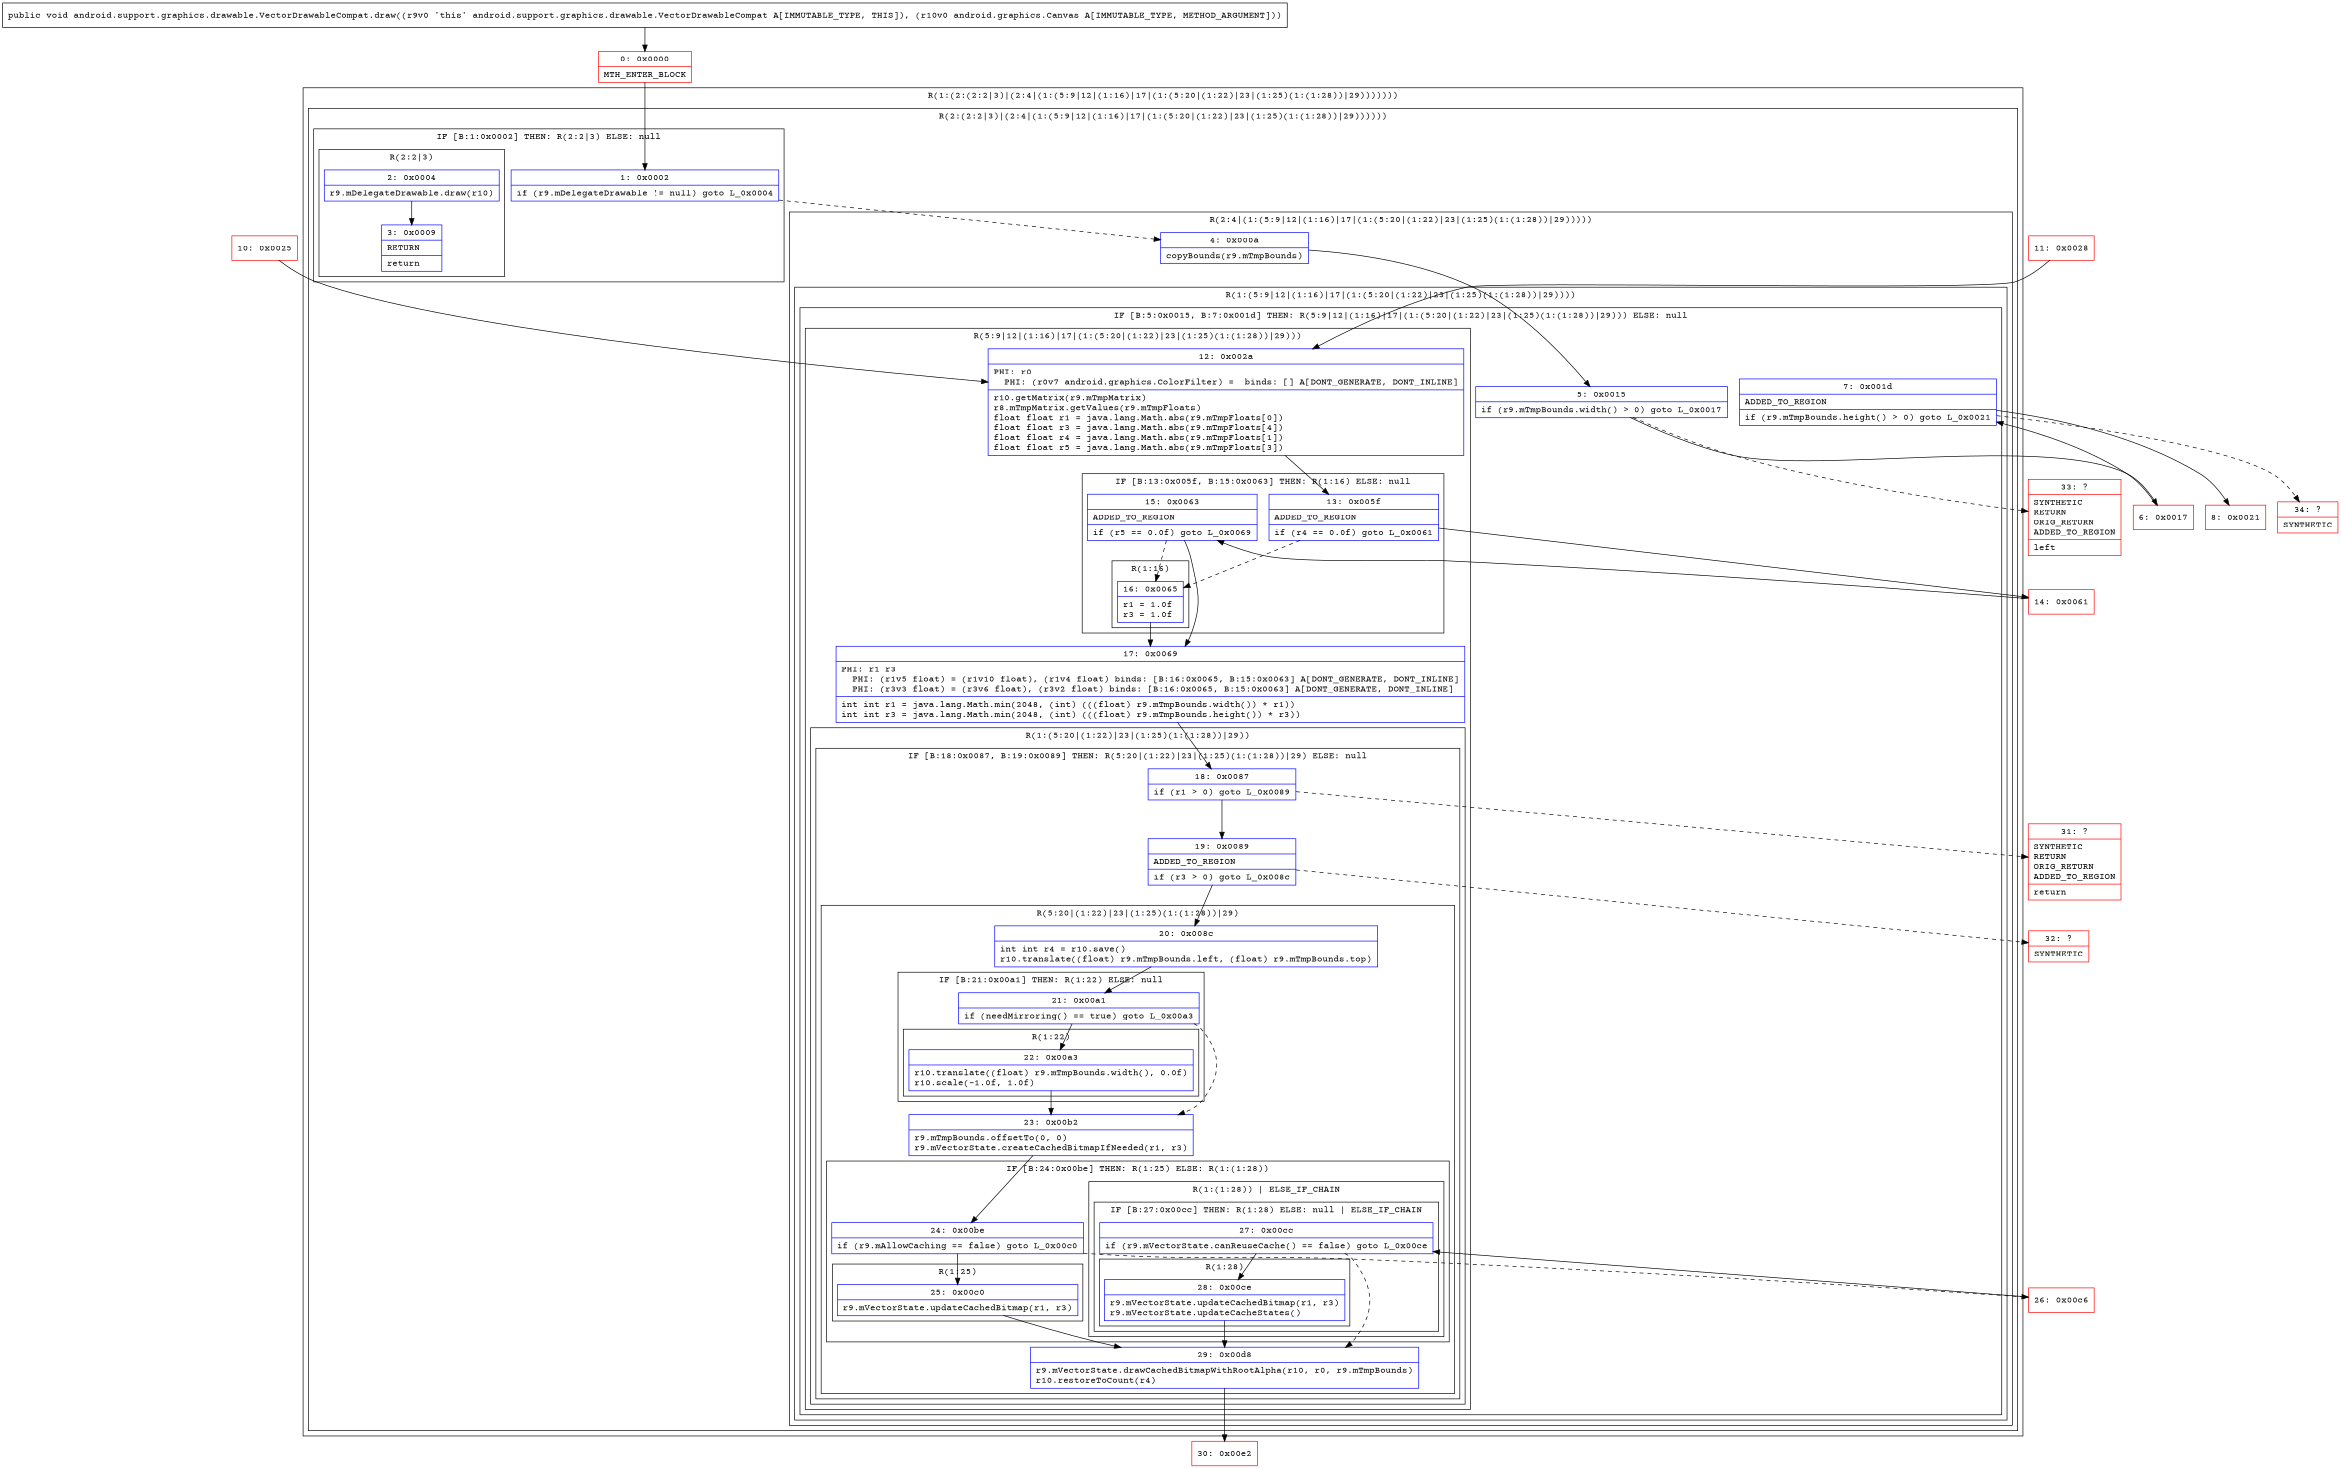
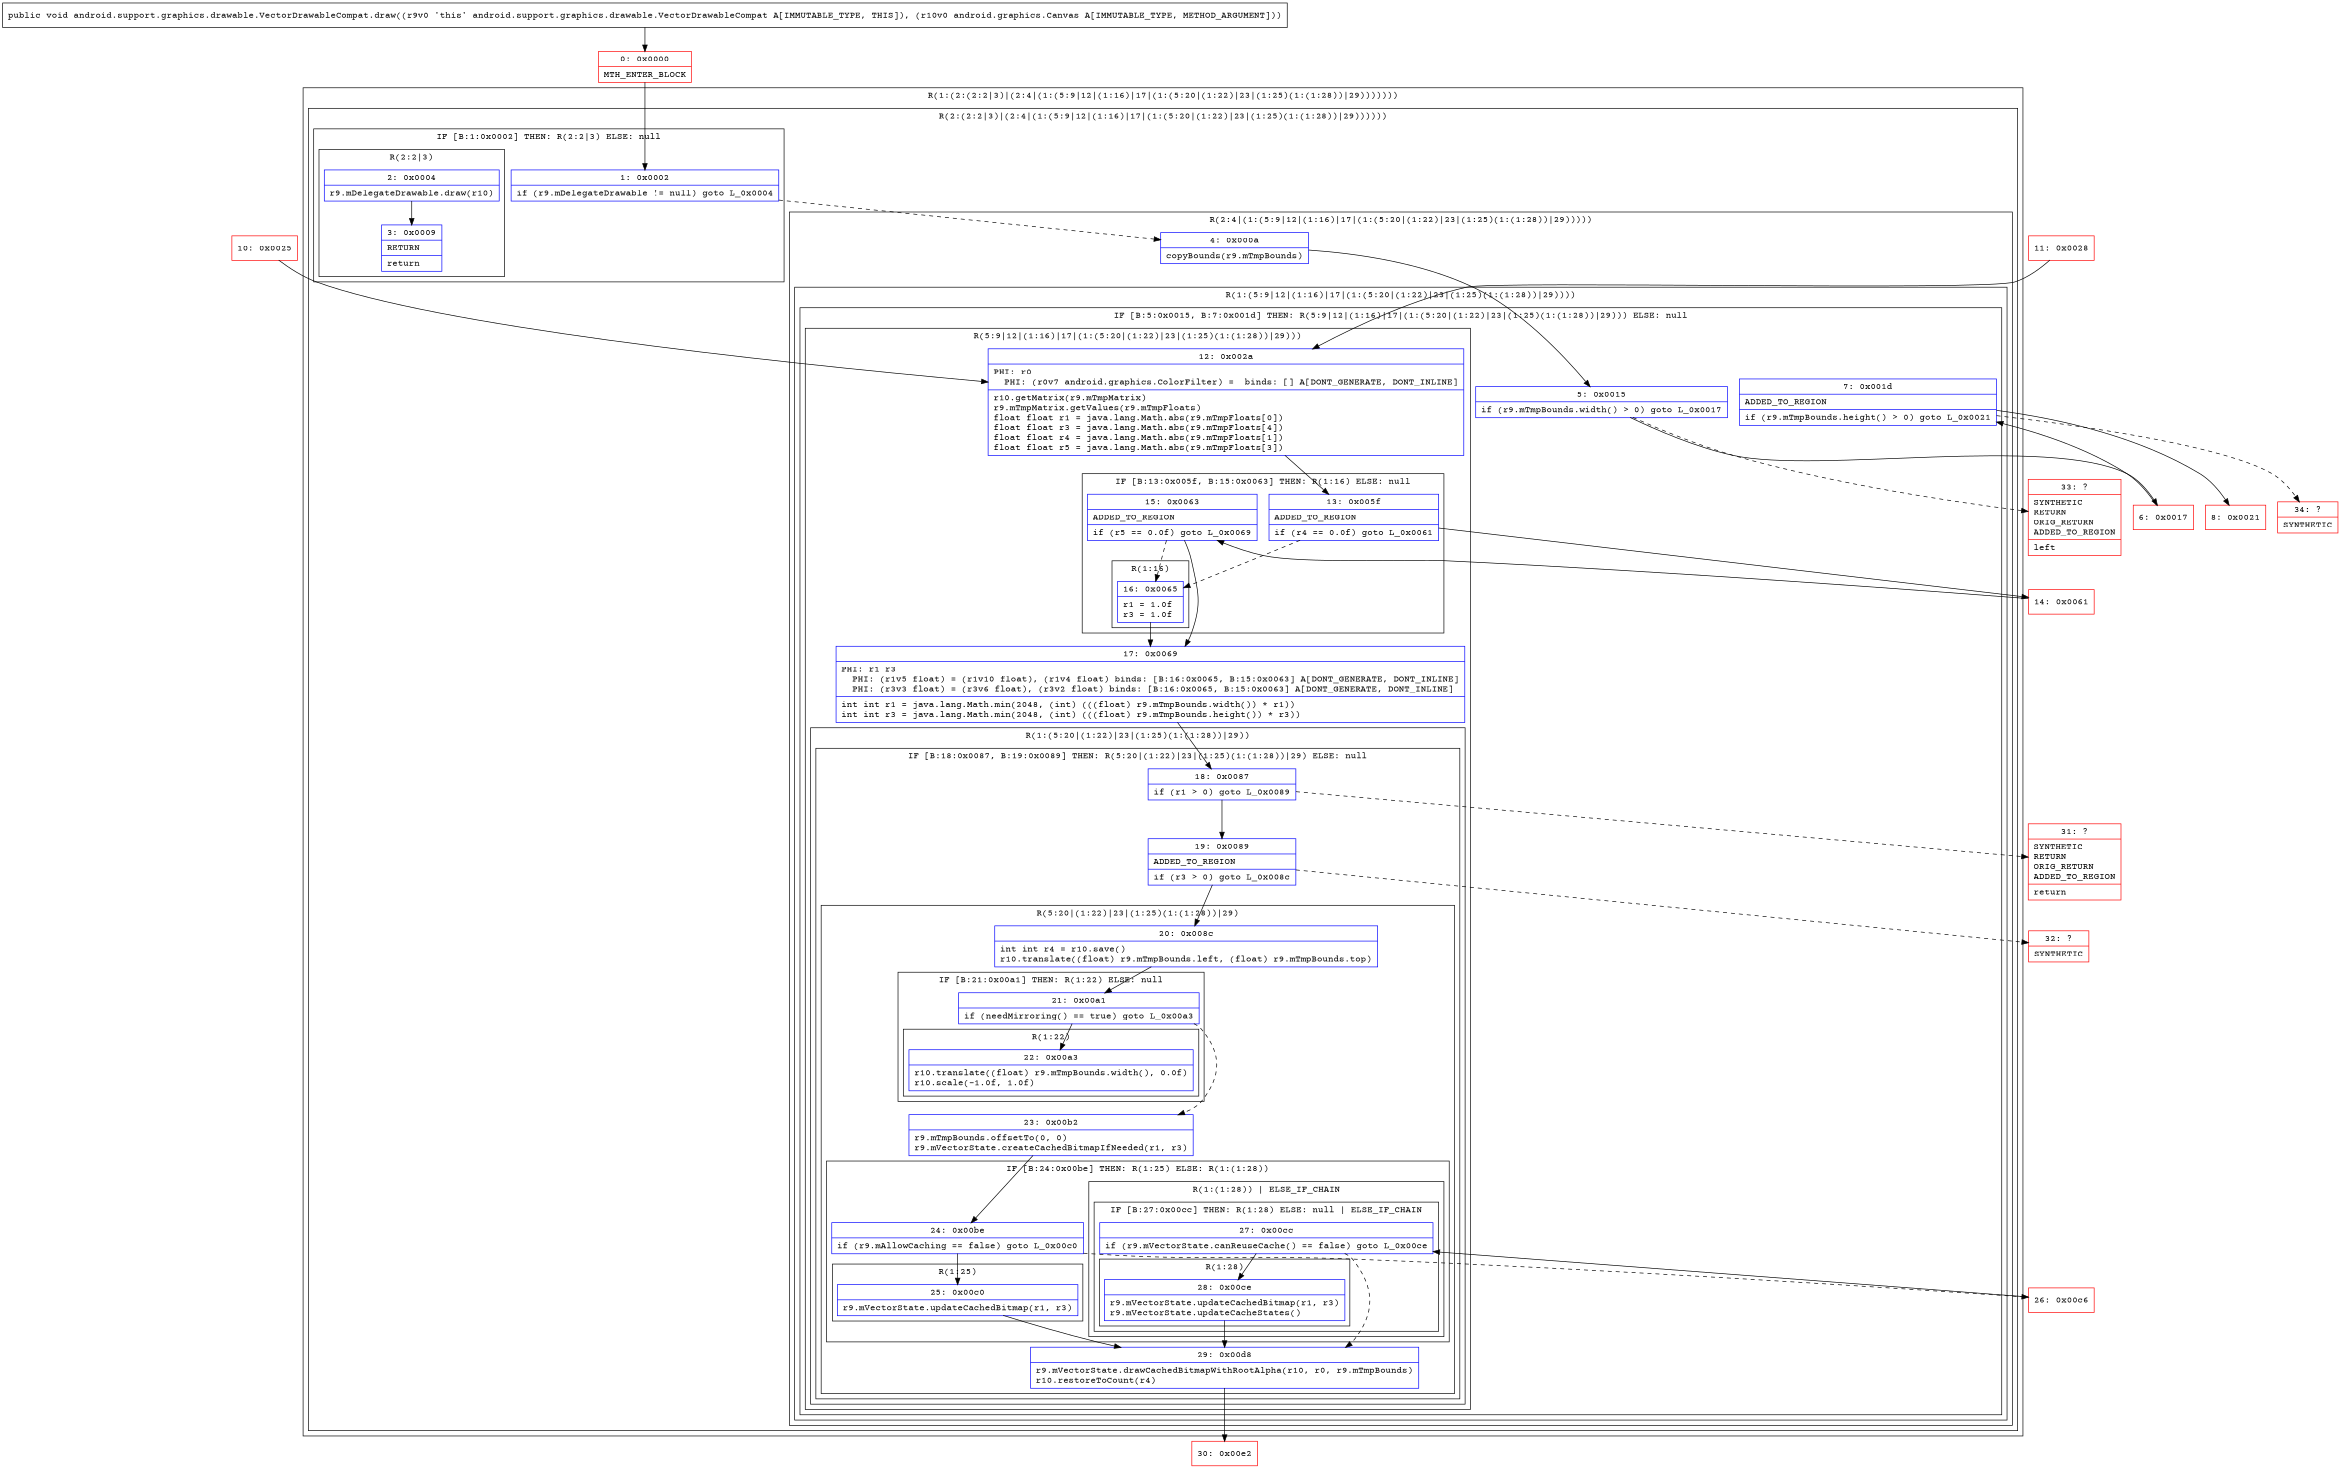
(1097, 407) -> (1097, 407)
(1051, 1099) -> none
